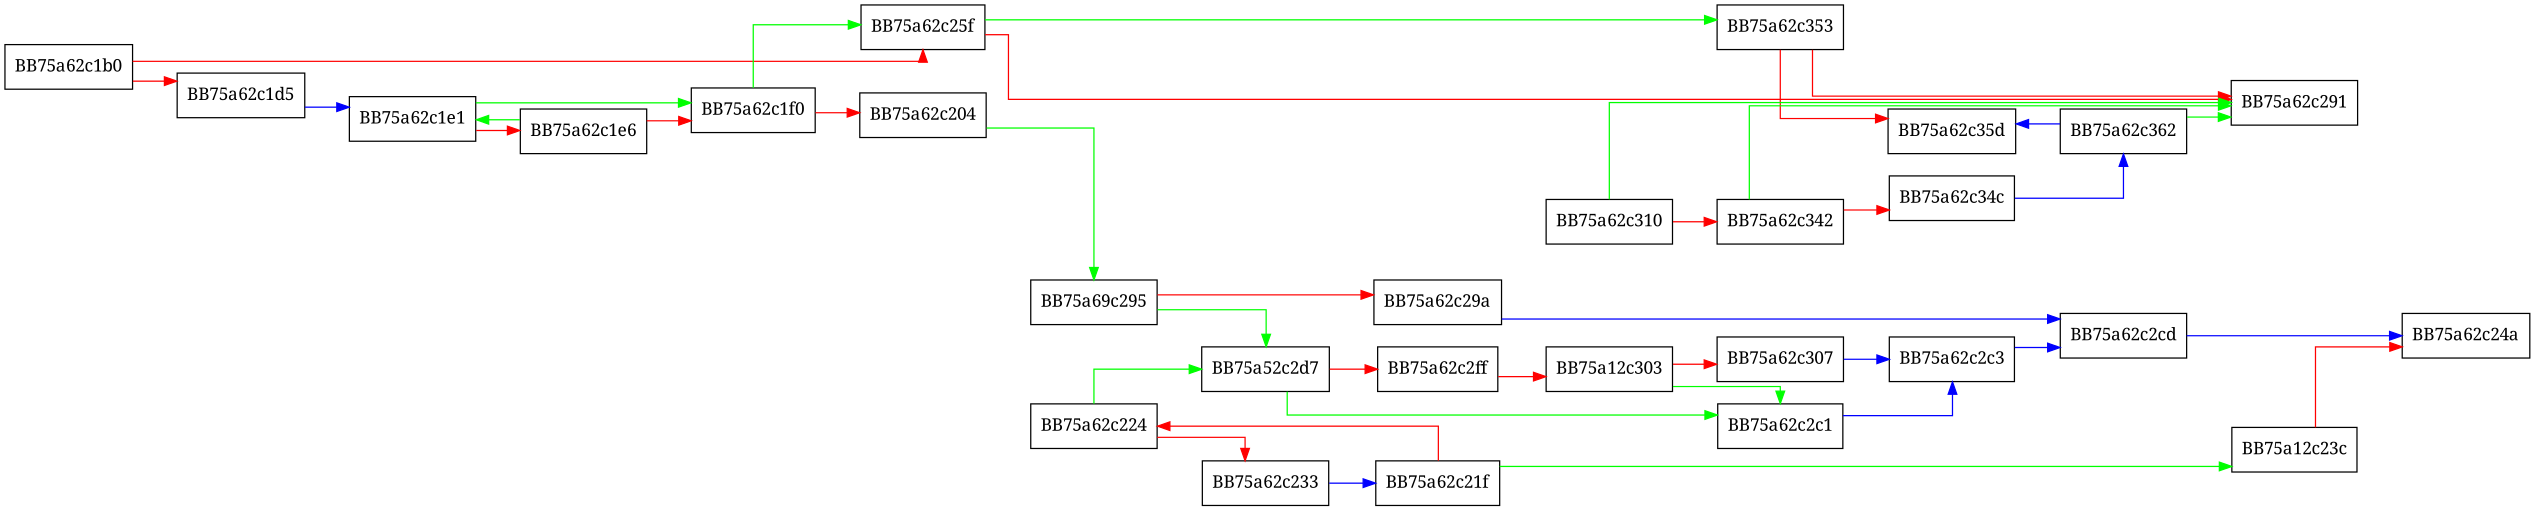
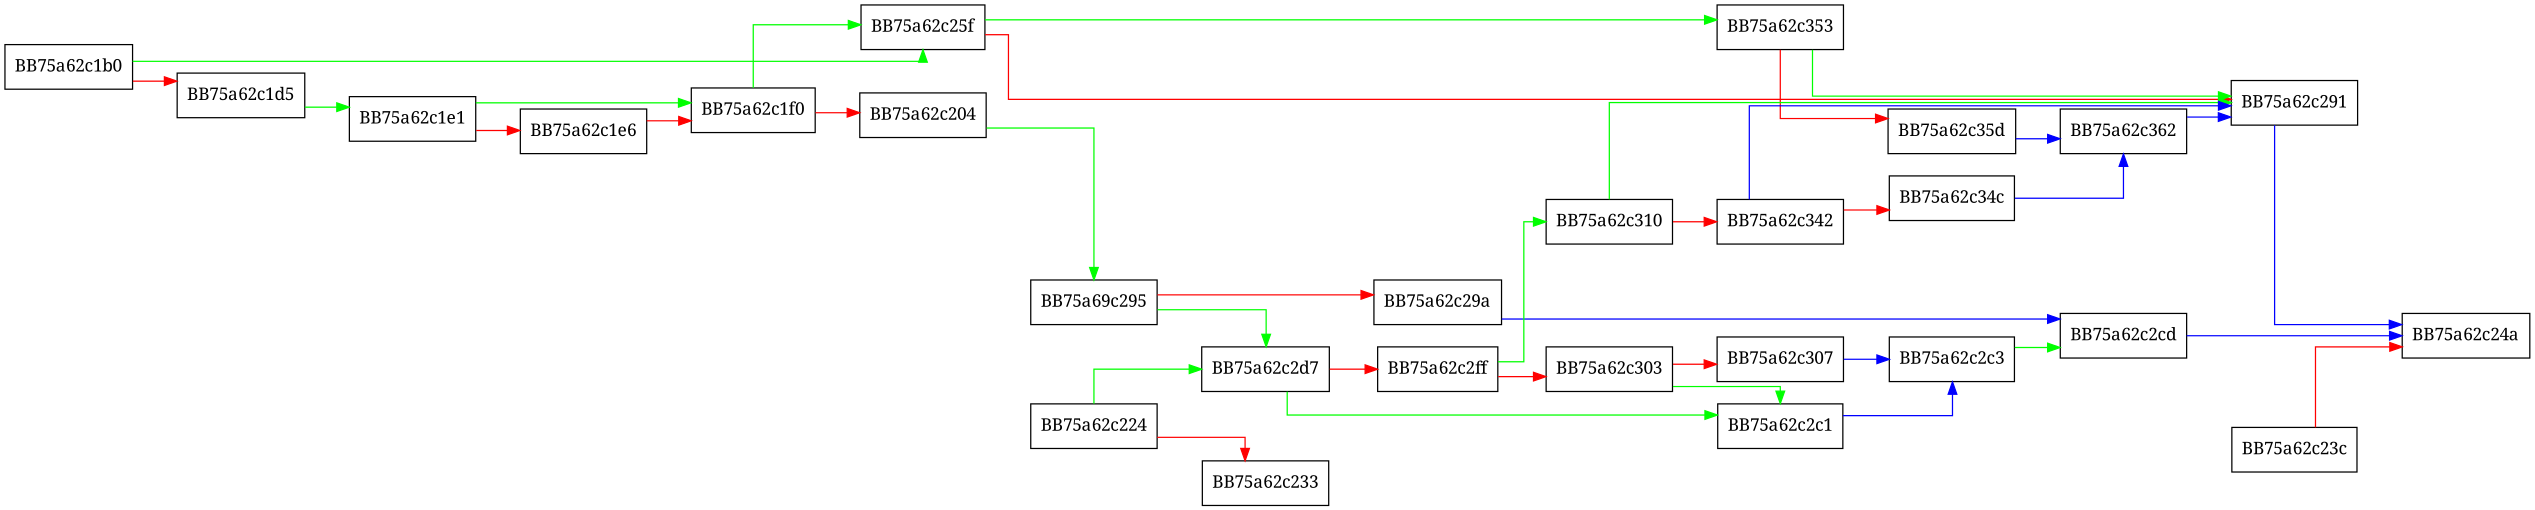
(528, 61) -> (528, 61)
(1992, 96) -> (1992, 96)
(1937, 106) -> (1937, 106)
(321, 107) -> (321, 107)
(2203, 117) -> (2203, 117)
(504, 120) -> none
(2044, 124) -> (2032, 139)
none -> (2275, 282)
none -> (1524, 300)
(2031, 348) -> (2031, 348)
(1266, 369) -> (1266, 369)
(1609, 369) -> (1609, 369)
(2294, 450) -> (2294, 450)
(1438, 483) -> none
